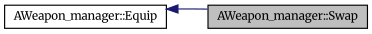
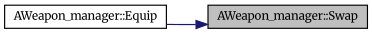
(193, 9) -> (181, 25)
